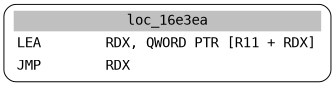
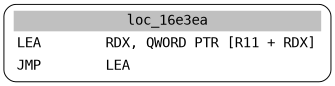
(73, 66) -> (73, 66)
